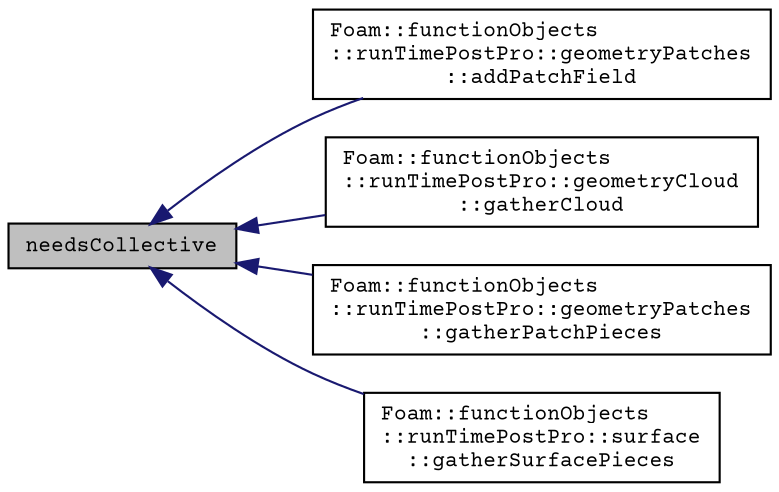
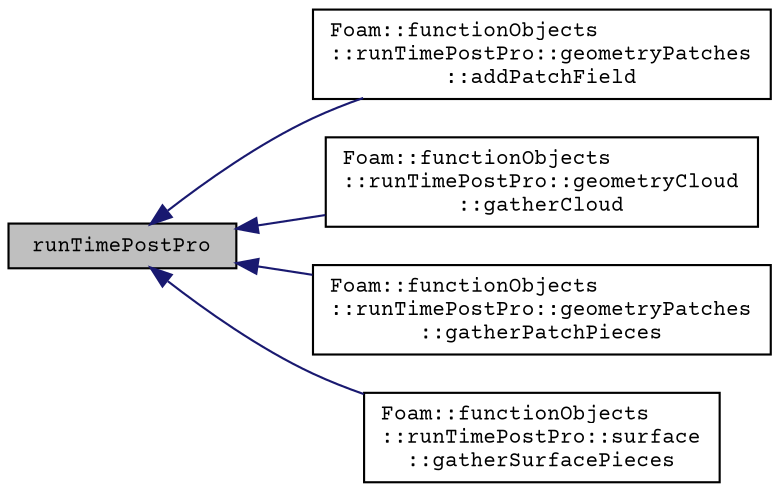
(122, 246) -> (122, 246)
